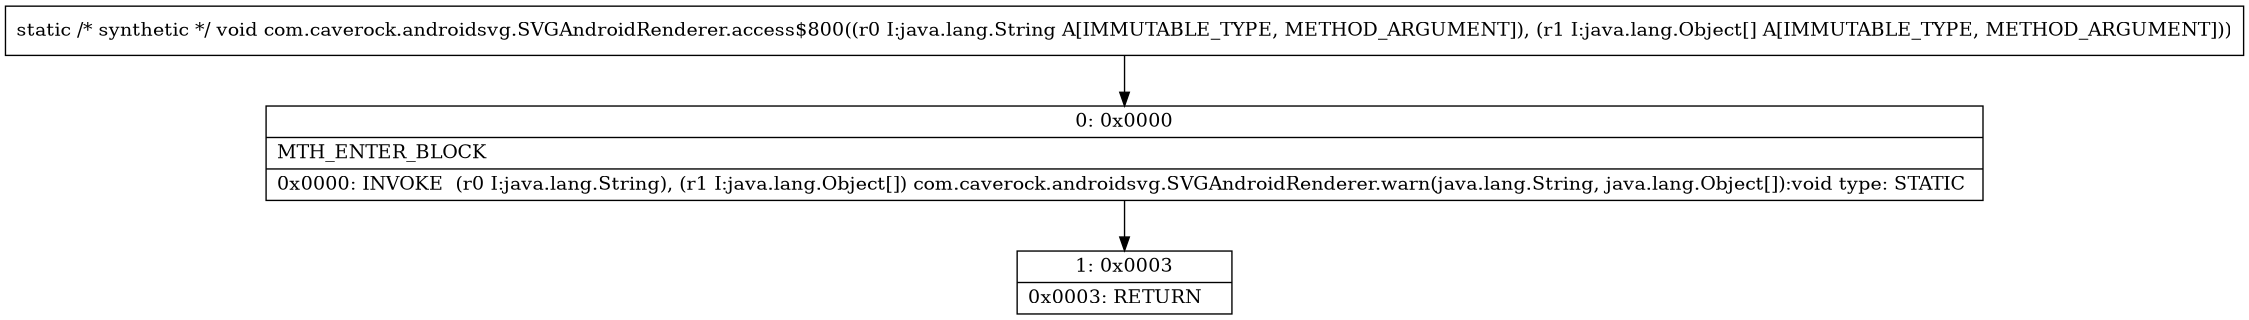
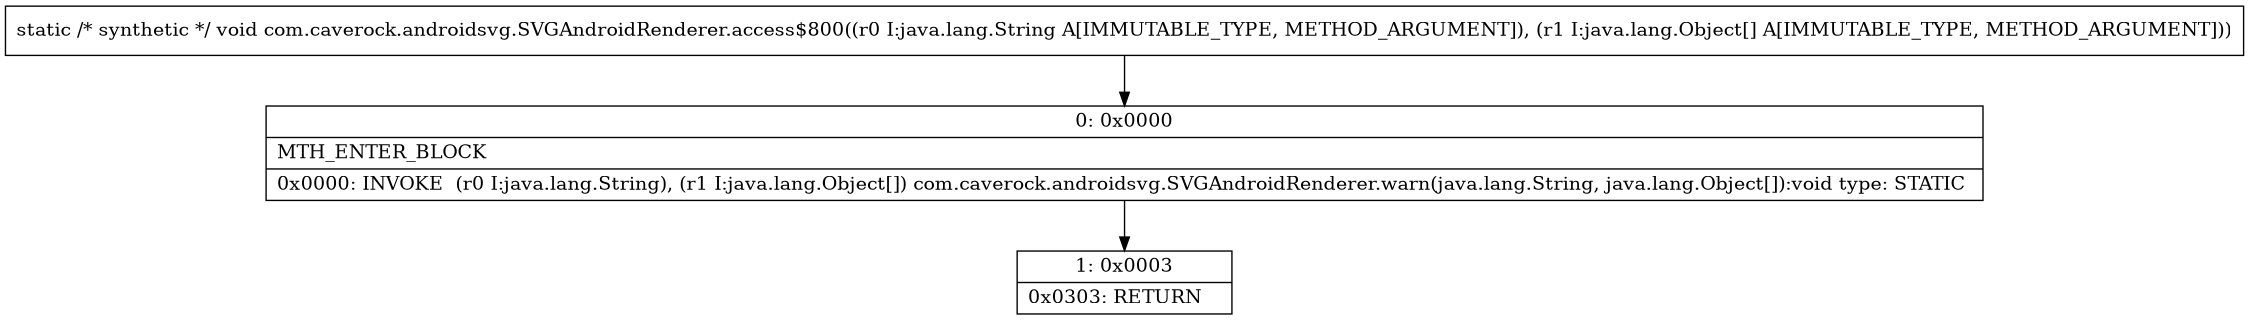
(1125, 298) -> (1125, 298)
